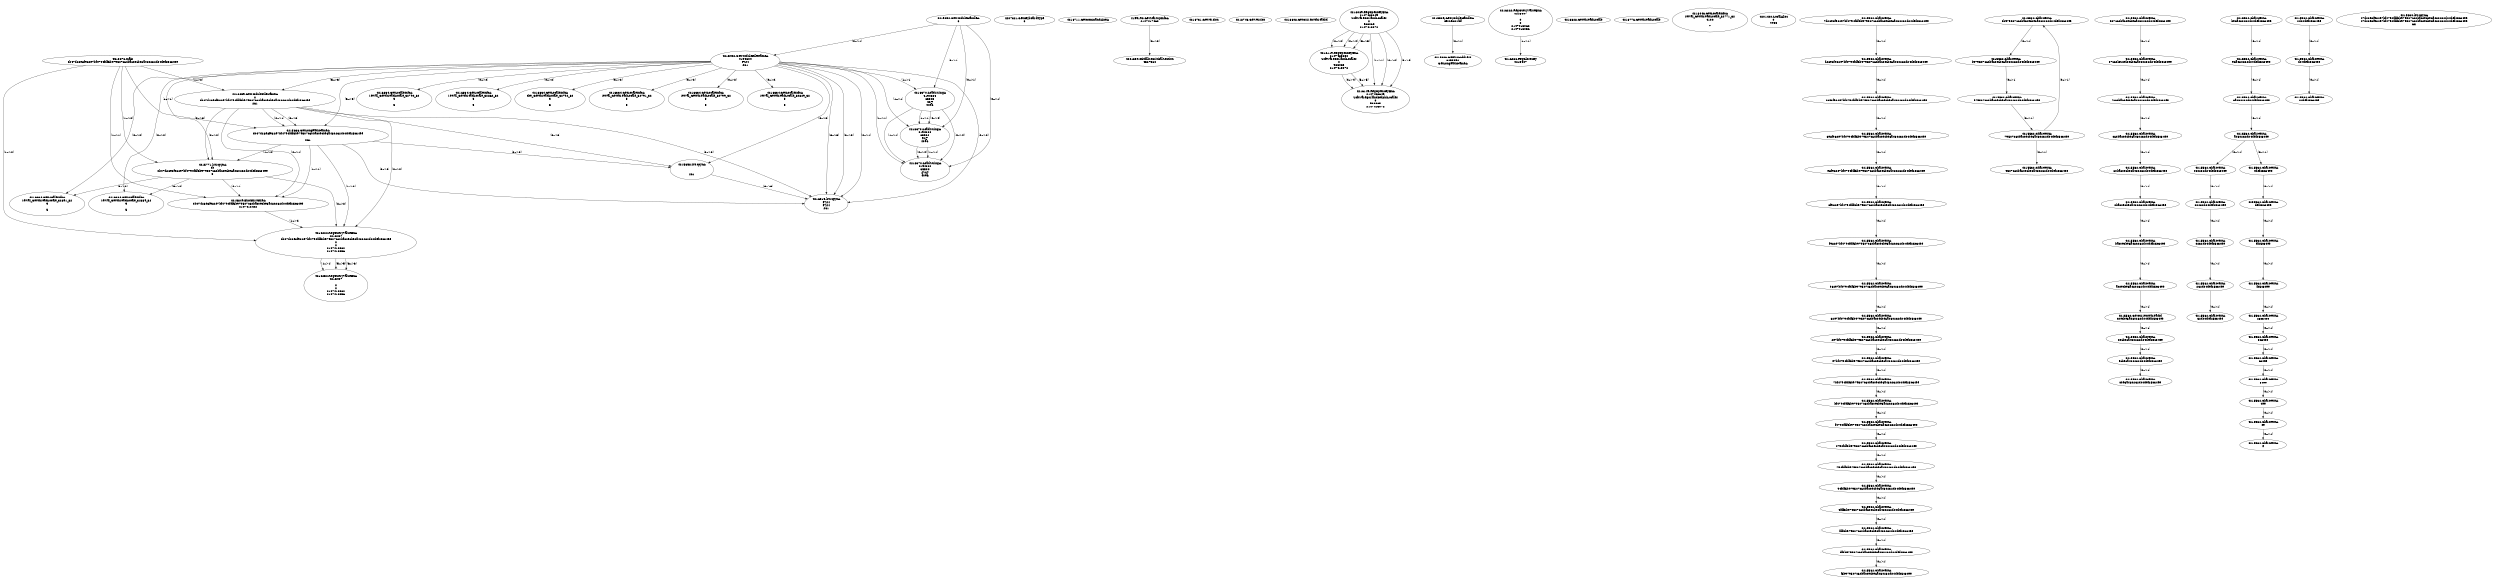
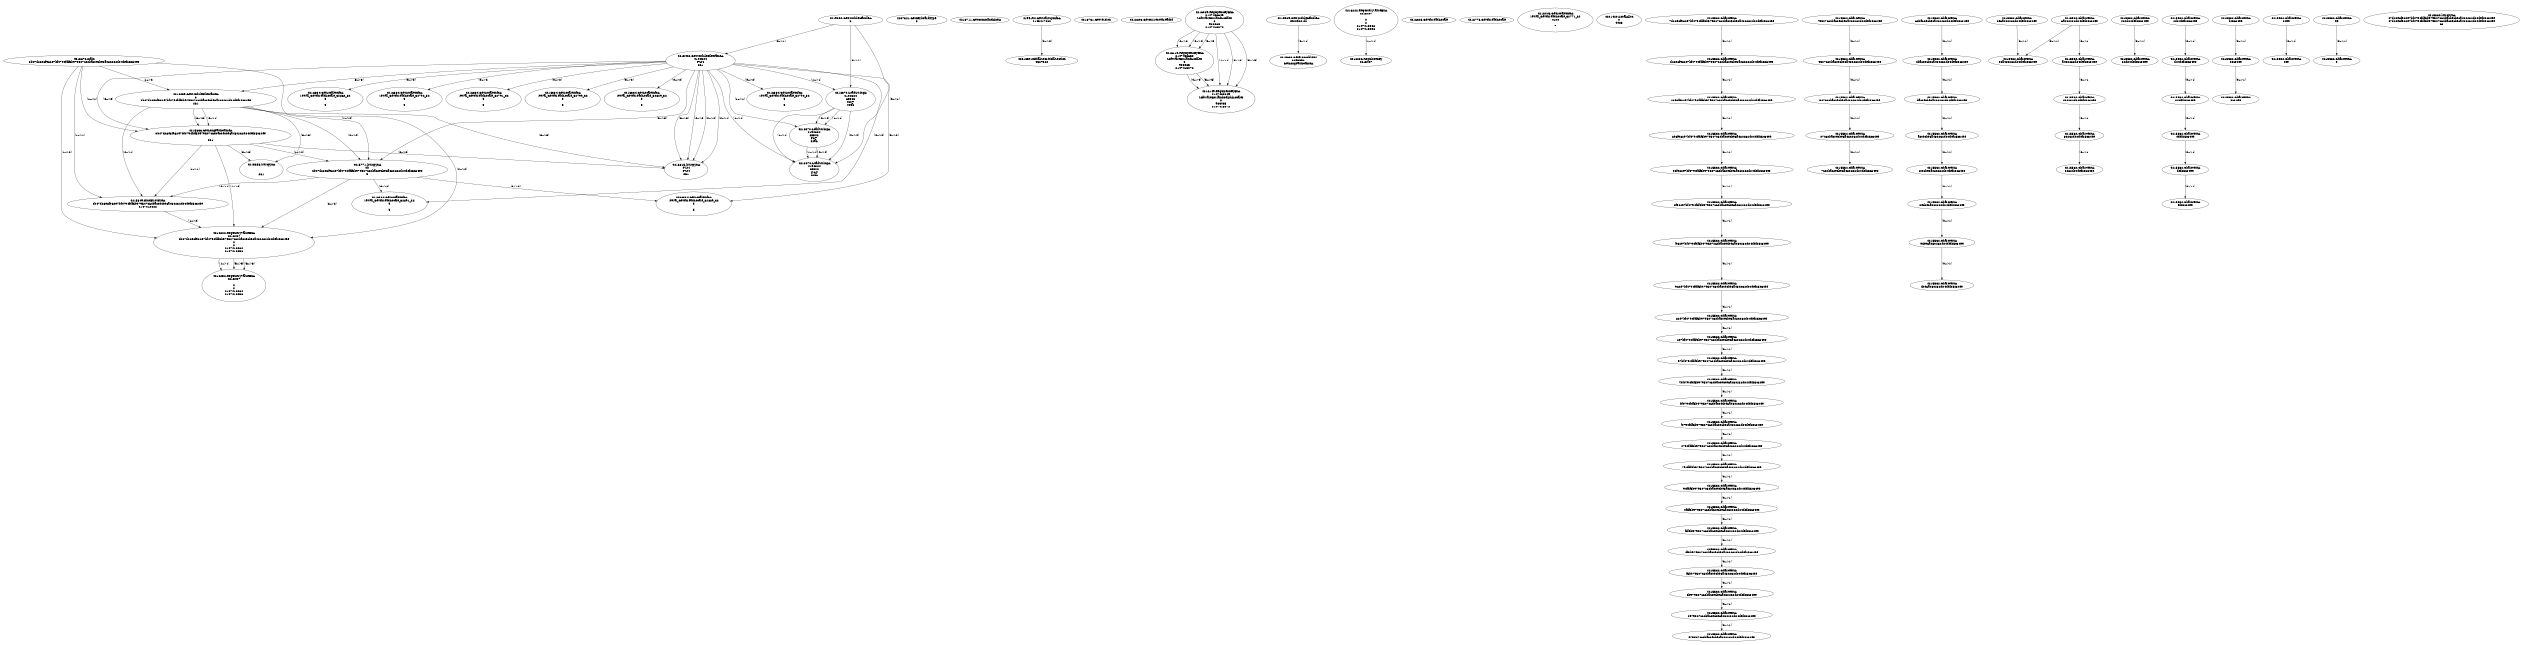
(1150, 20) -> (1042, 20)
(1250, 20) -> none
(1453, 20) -> (1298, 20)
(2140, 61) -> (1850, 135)
(966, 79) -> none
none -> (1850, 79)
(2059, 79) -> (1722, 582)
(2251, 79) -> (2050, 40)
(550, 99) -> (404, 99)
(2021, 117) -> none
(807, 123) -> none
(2140, 135) -> none
(2257, 152) -> (2185, 116)
(758, 187) -> none
(126, 204) -> (694, 204)
(2263, 204) -> (2185, 170)
(2210, 263) -> none
(2263, 263) -> none
(2140, 318) -> (1942, 170)
(2263, 360) -> none
(2263, 412) -> none
(1876, 551) -> (1722, 551)
